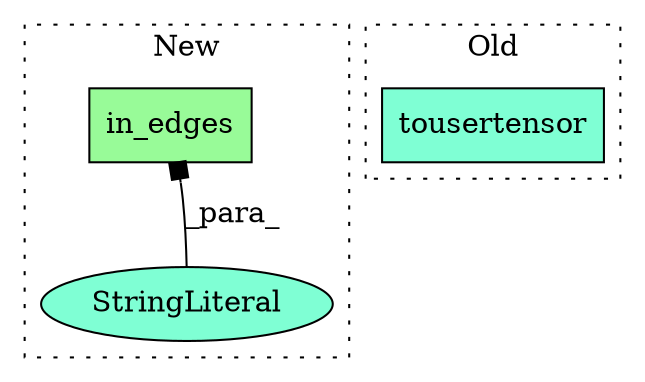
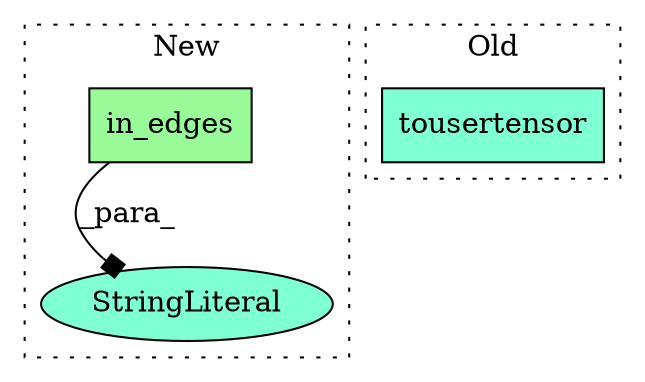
(185, 225) -> (76, 209)
